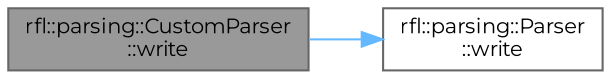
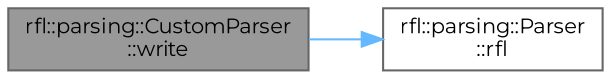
(493, 39) -> (493, 39)
